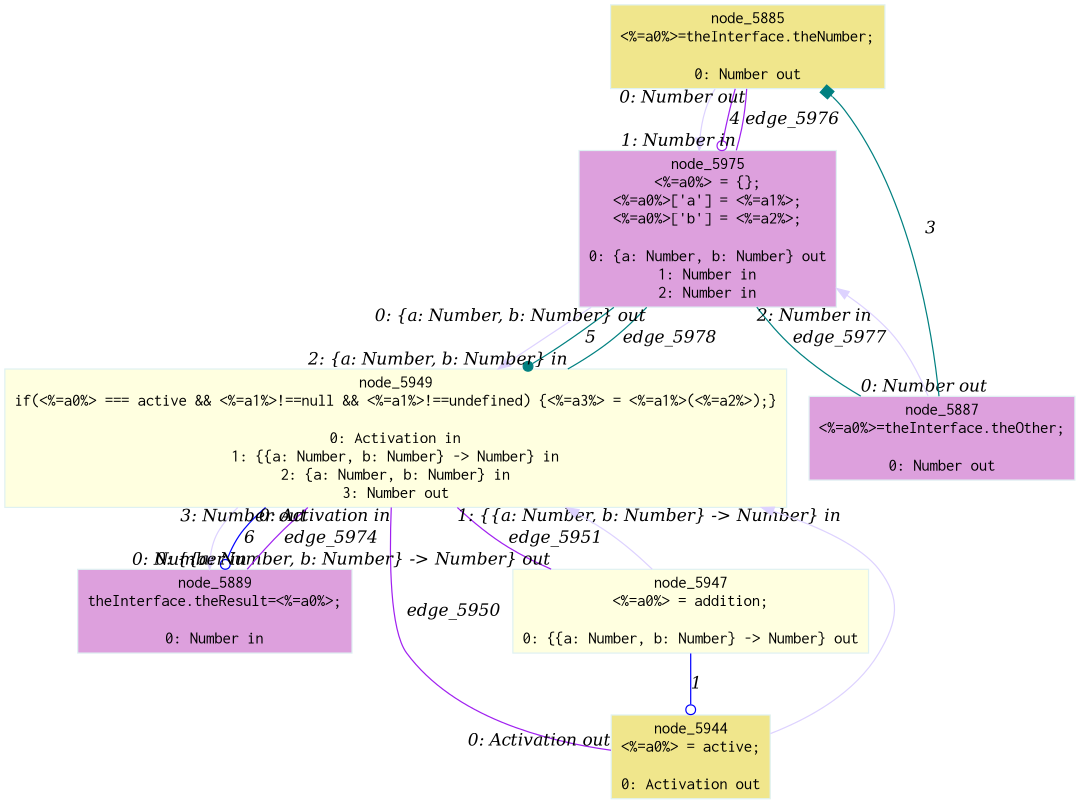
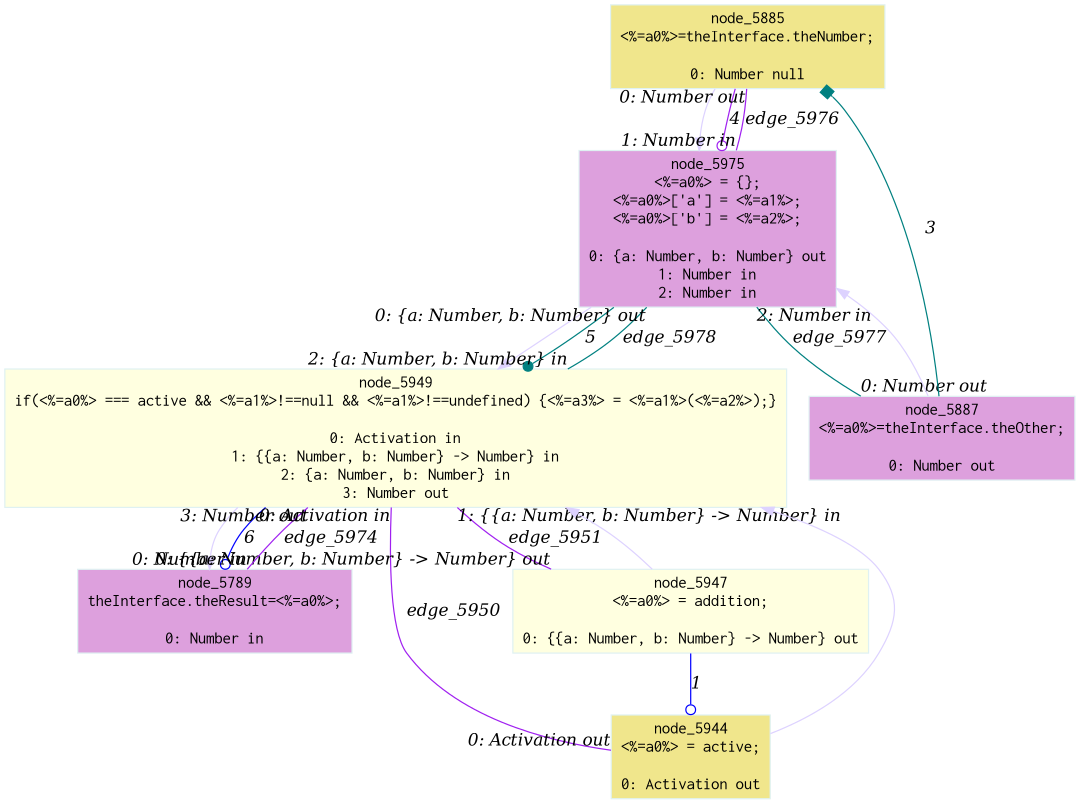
(748, 47) -> (748, 47)
(215, 611) -> (215, 611)
